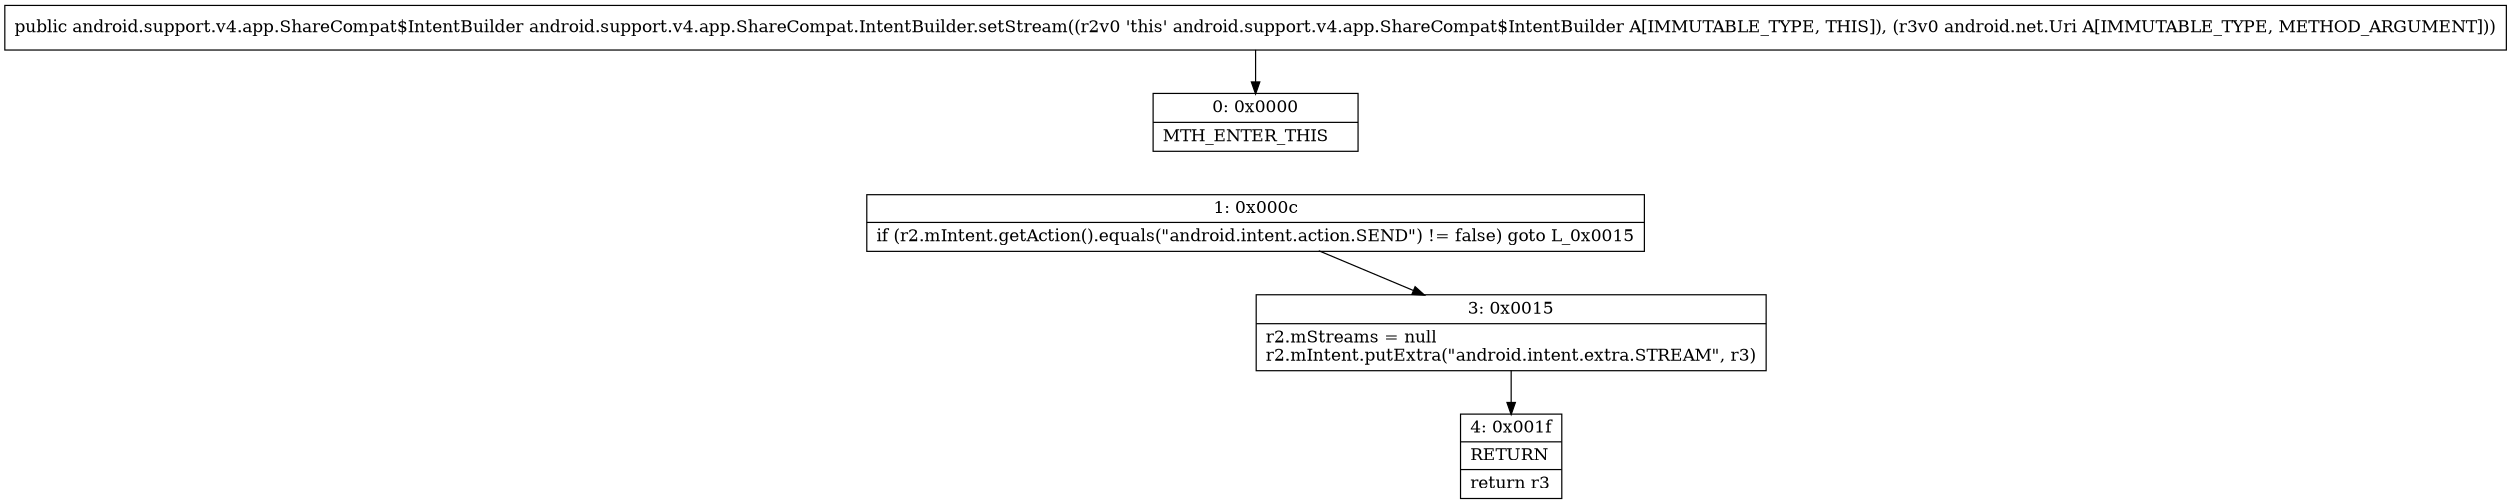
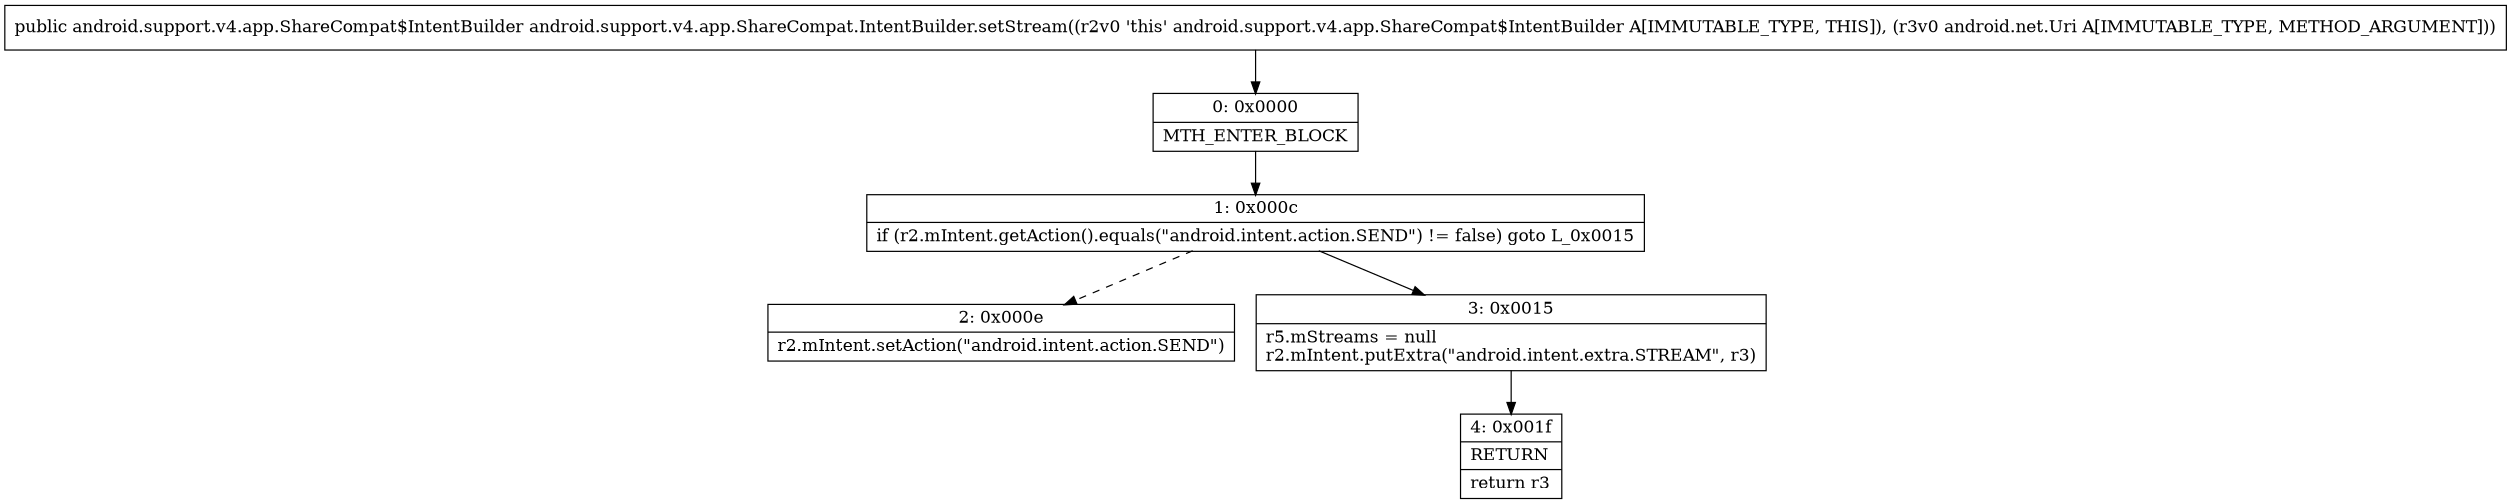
(1246, 136) -> (1256, 136)
none -> (1256, 167)
none -> (1001, 333)
(1351, 338) -> (1351, 338)
